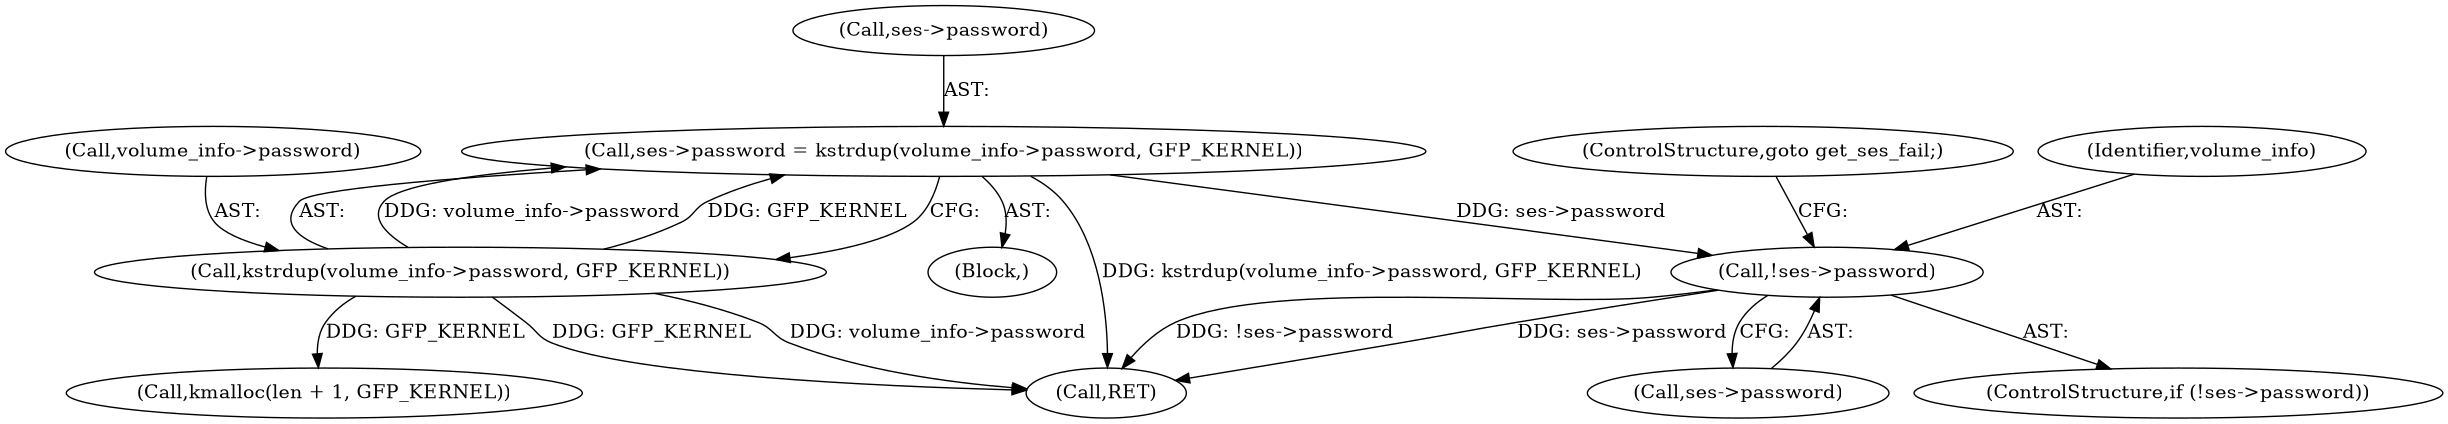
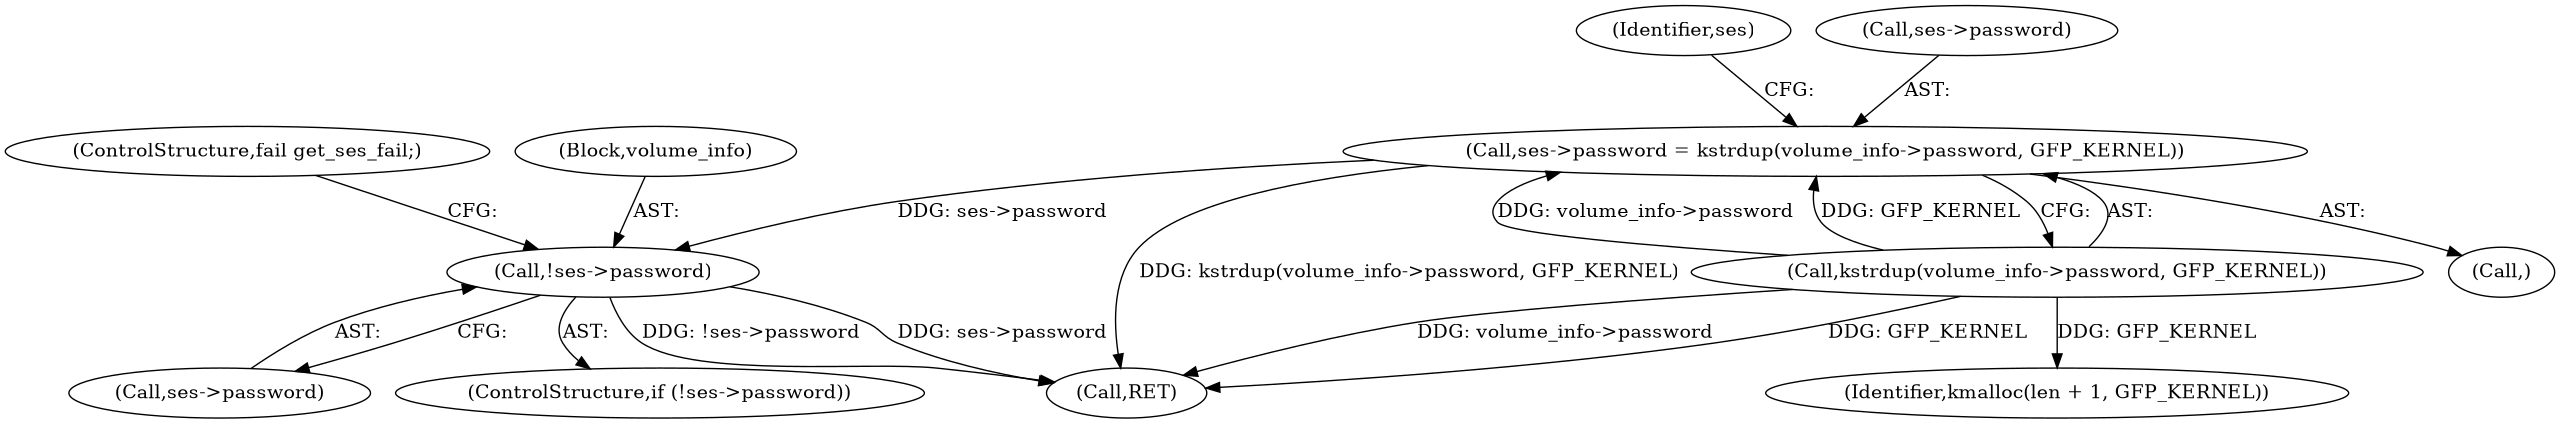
none -> (1684, 31)
(213, 151) -> none
(1763, 151) -> (247, 151)
(2202, 151) -> (656, 151)
(992, 272) -> (2502, 272)
(324, 393) -> (2057, 393)
